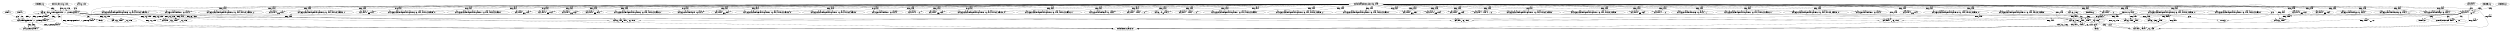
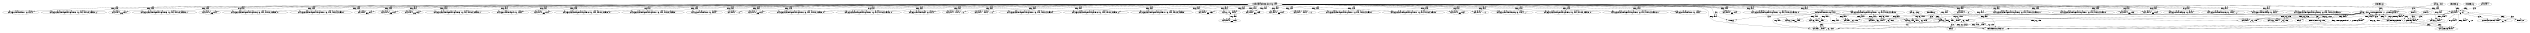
(975, 5) -> (1230, 16)
(60, 8) -> (2339, 14)
(2128, 12) -> (1825, 12)
(574, 28) -> none
